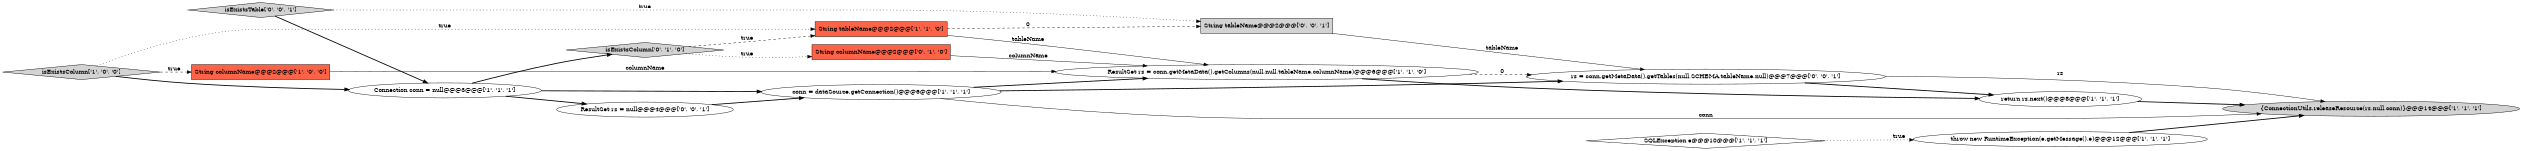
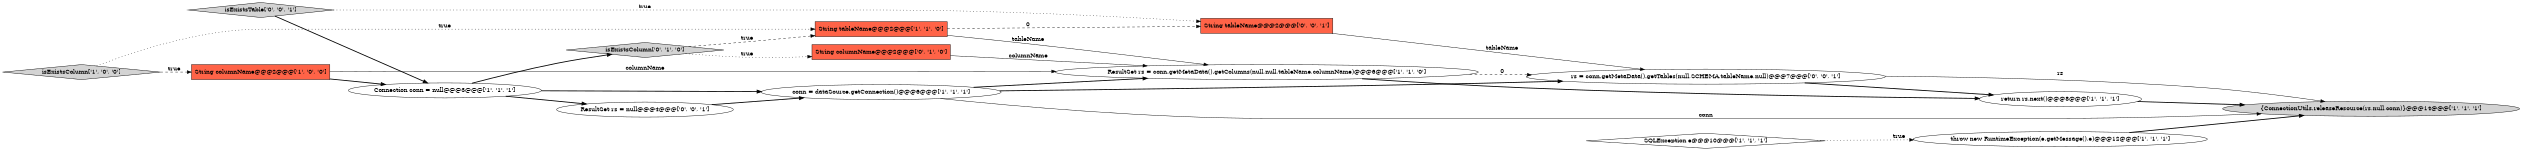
(1267, 26) -> (1267, 26)
(230, 86) -> (356, 82)
